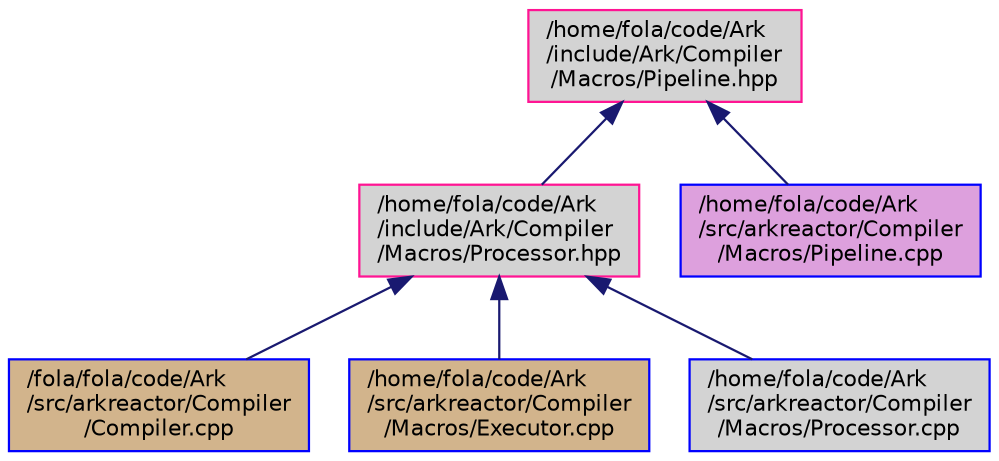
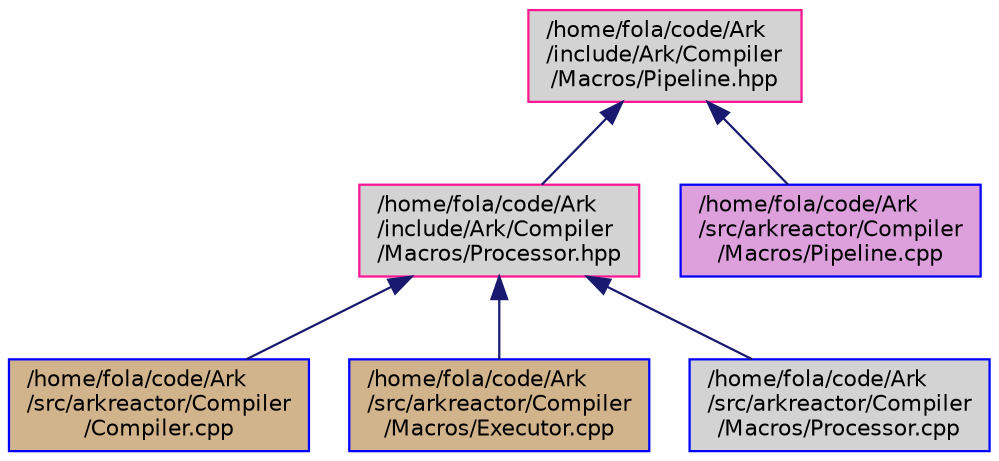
(159, 405) -> (159, 405)
